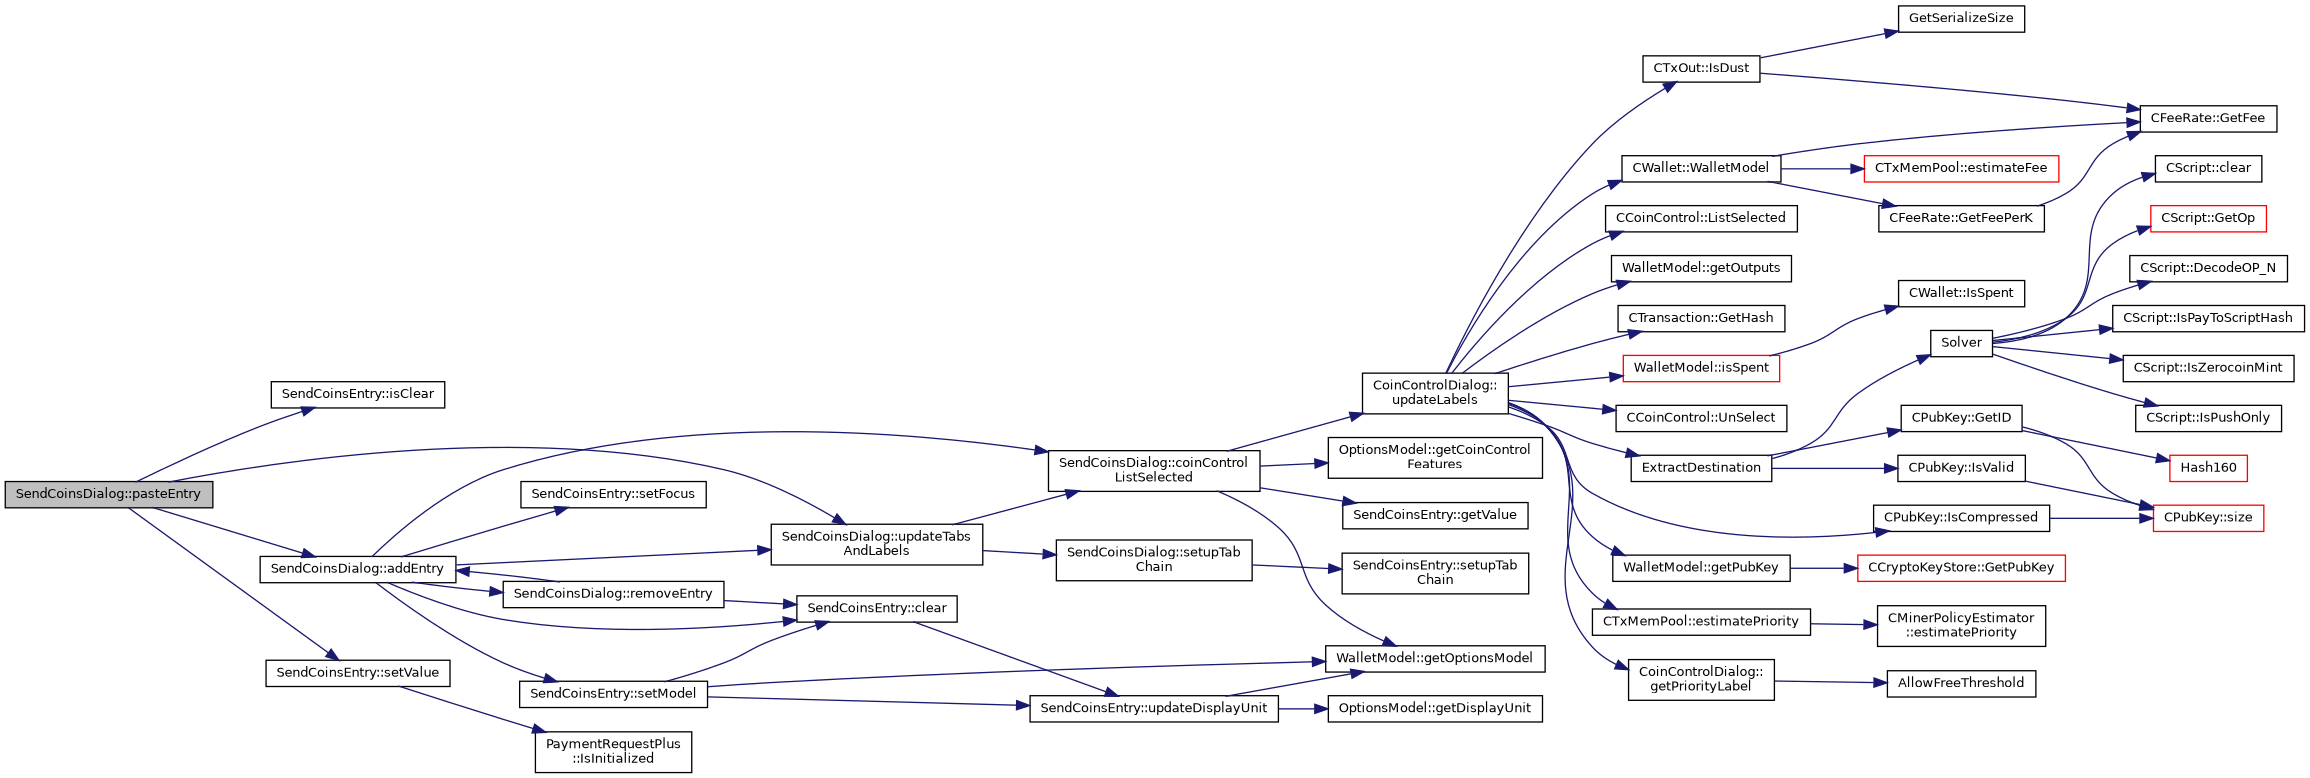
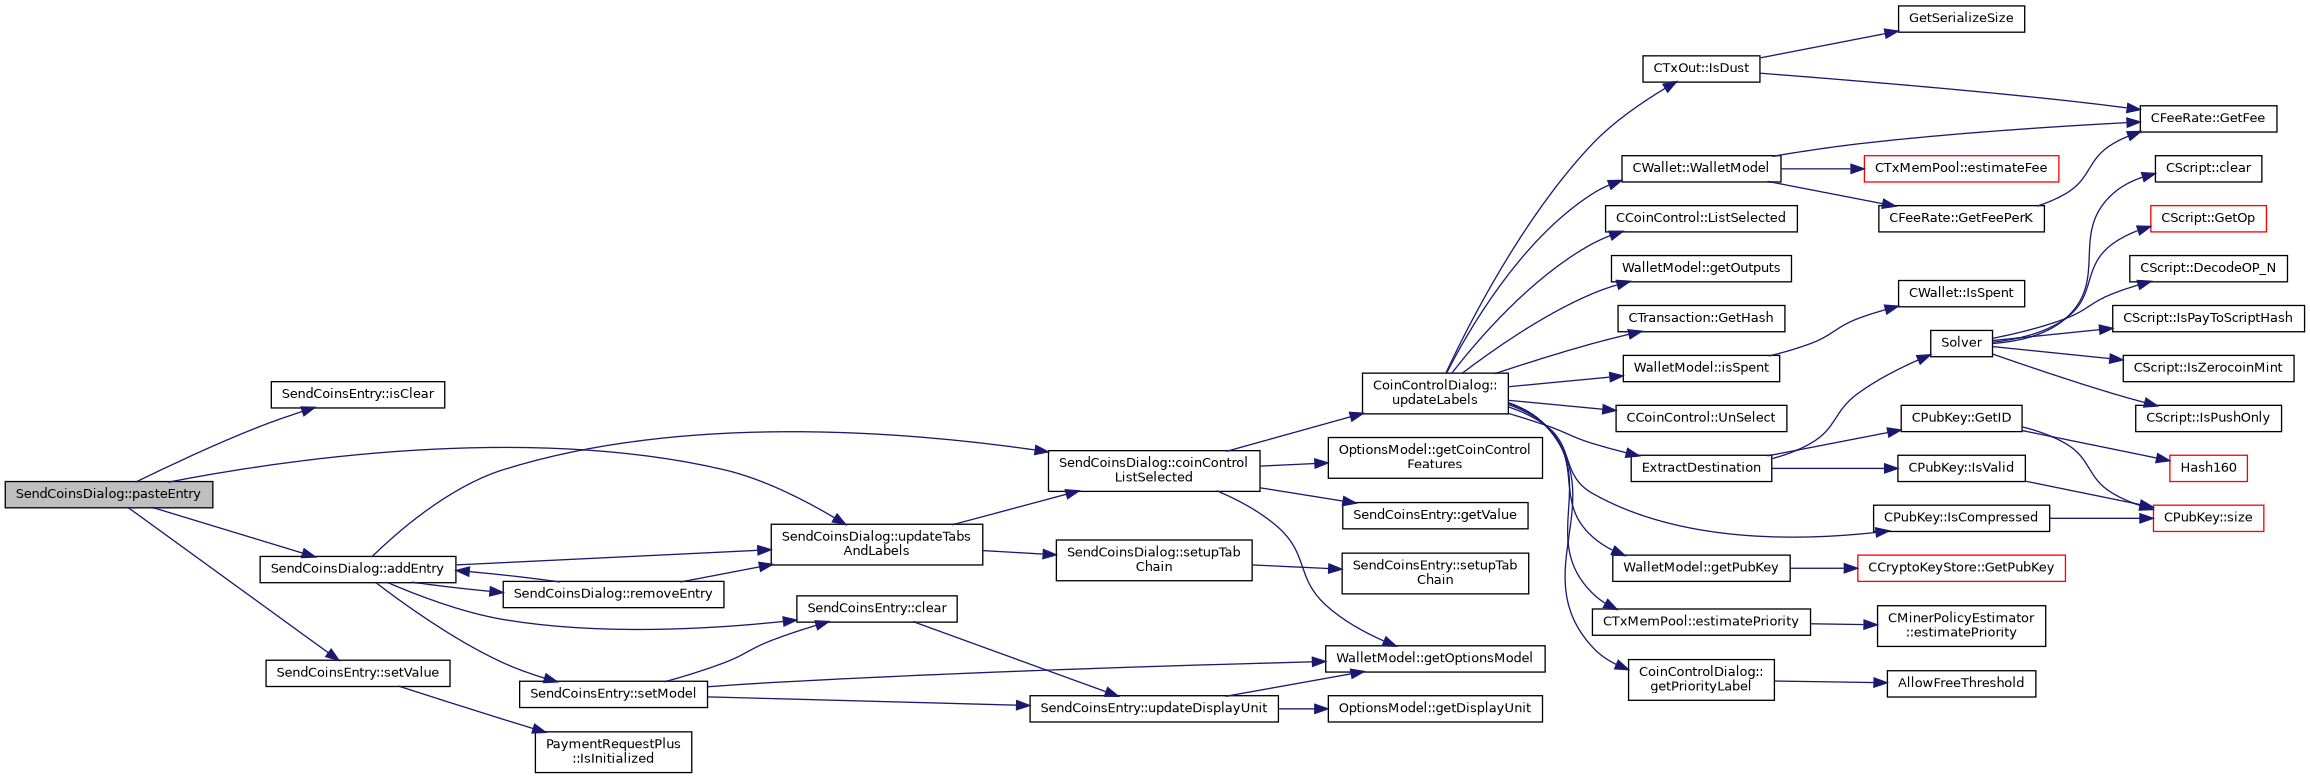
(1701, 369) -> (1701, 369)
(614, 495) -> none
(754, 602) -> (720, 574)
